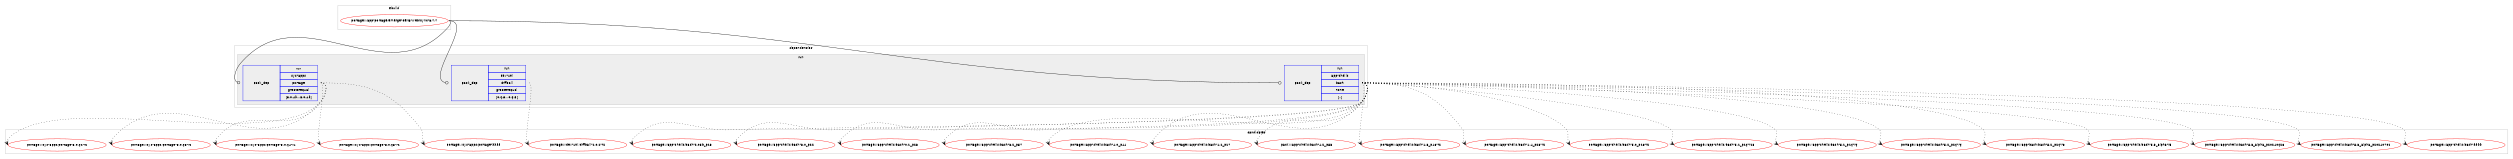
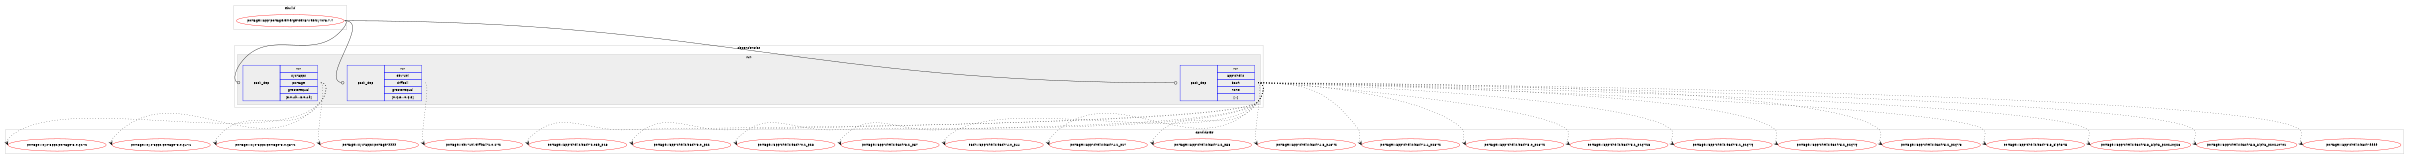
(161, 145) -> none
(1098, 145) -> (994, 145)
(1307, 145) -> (1203, 145)
(2036, 145) -> (1931, 145)
